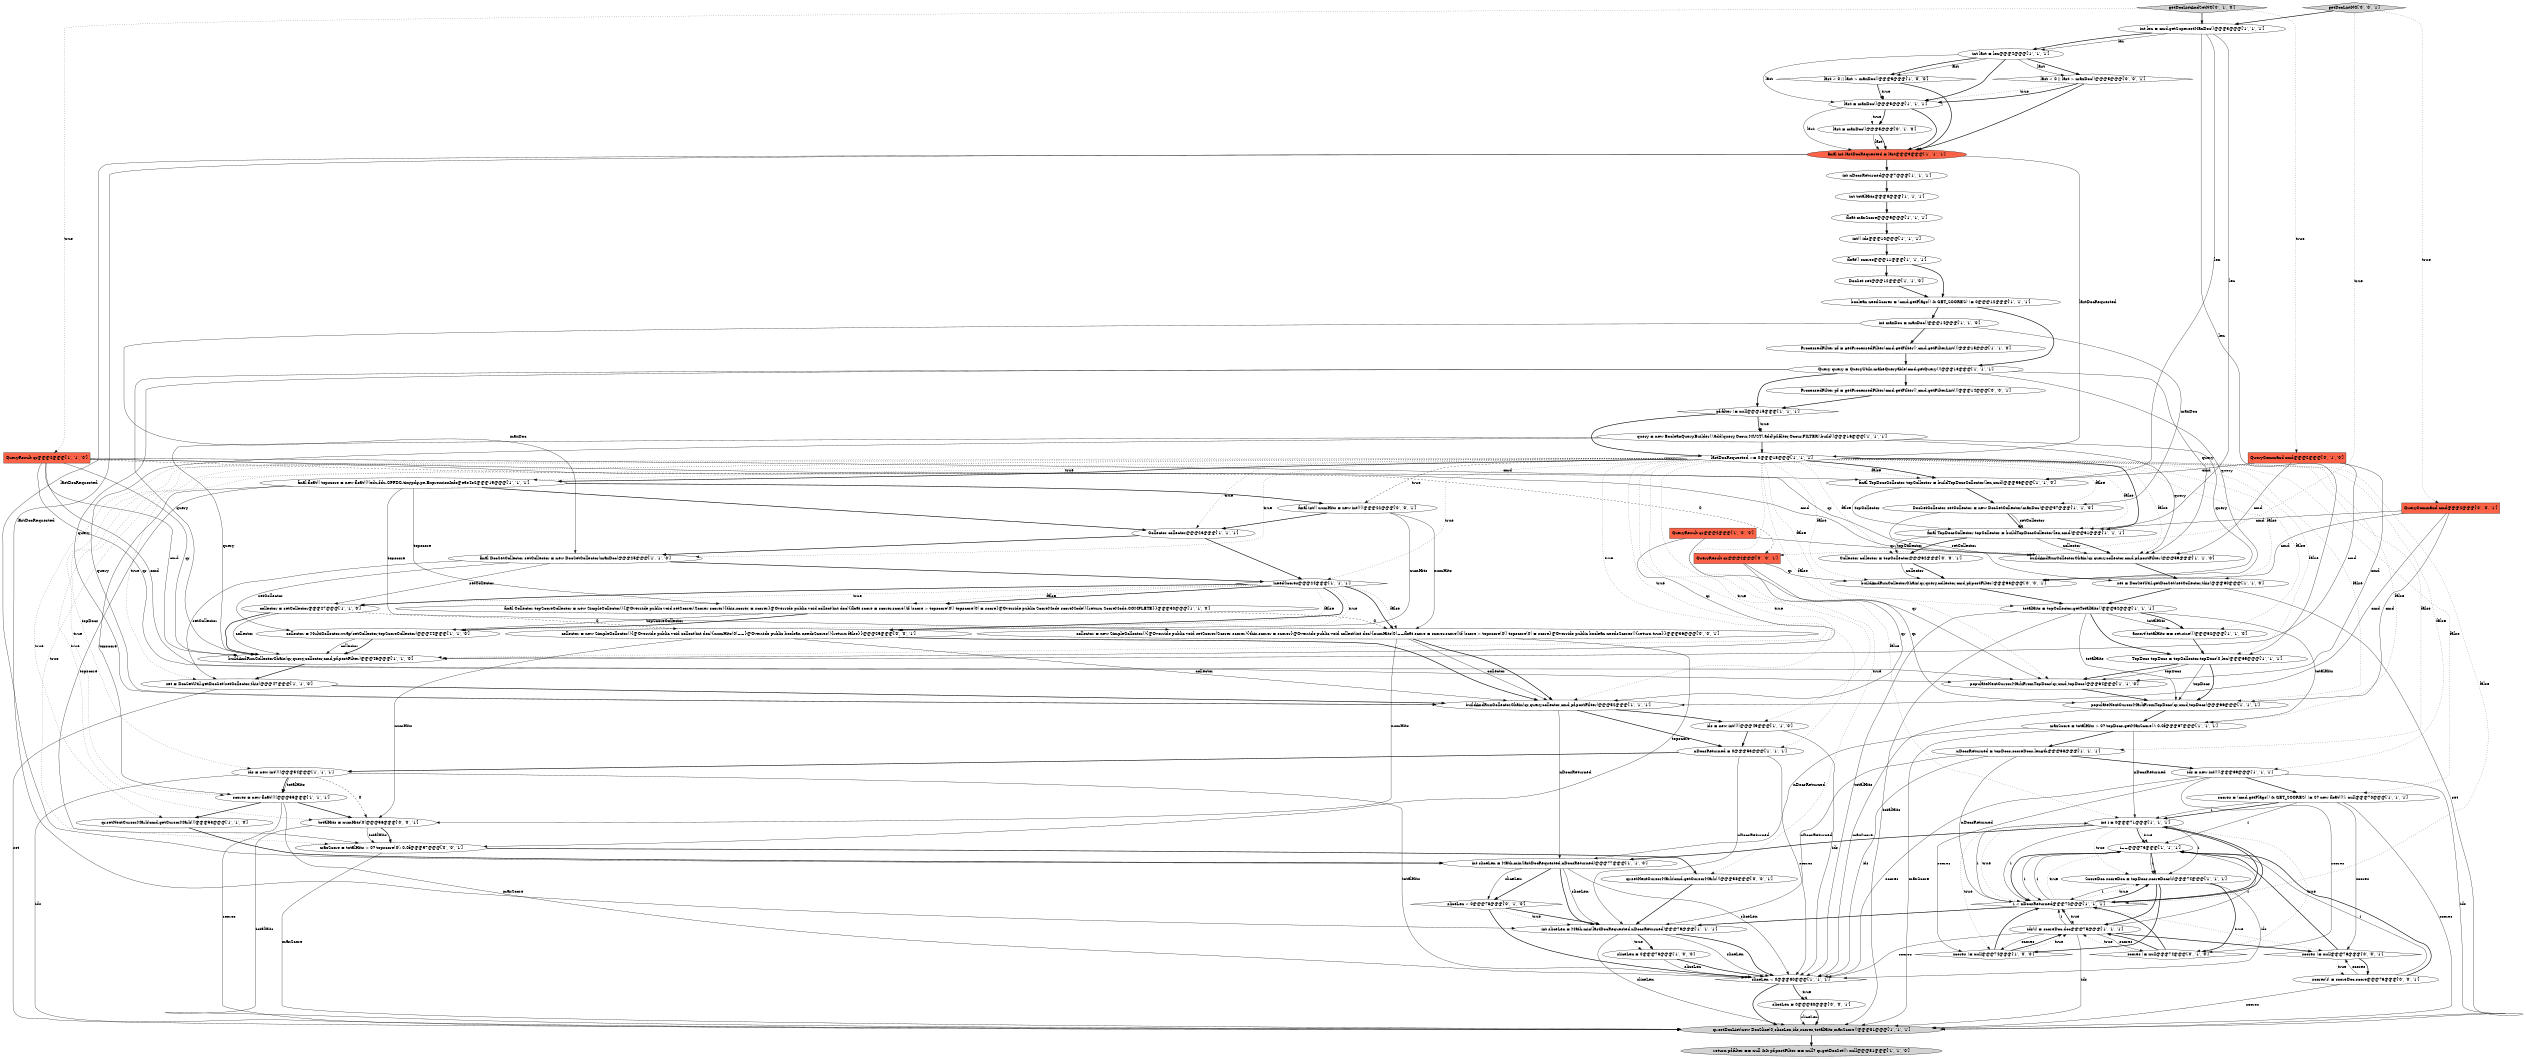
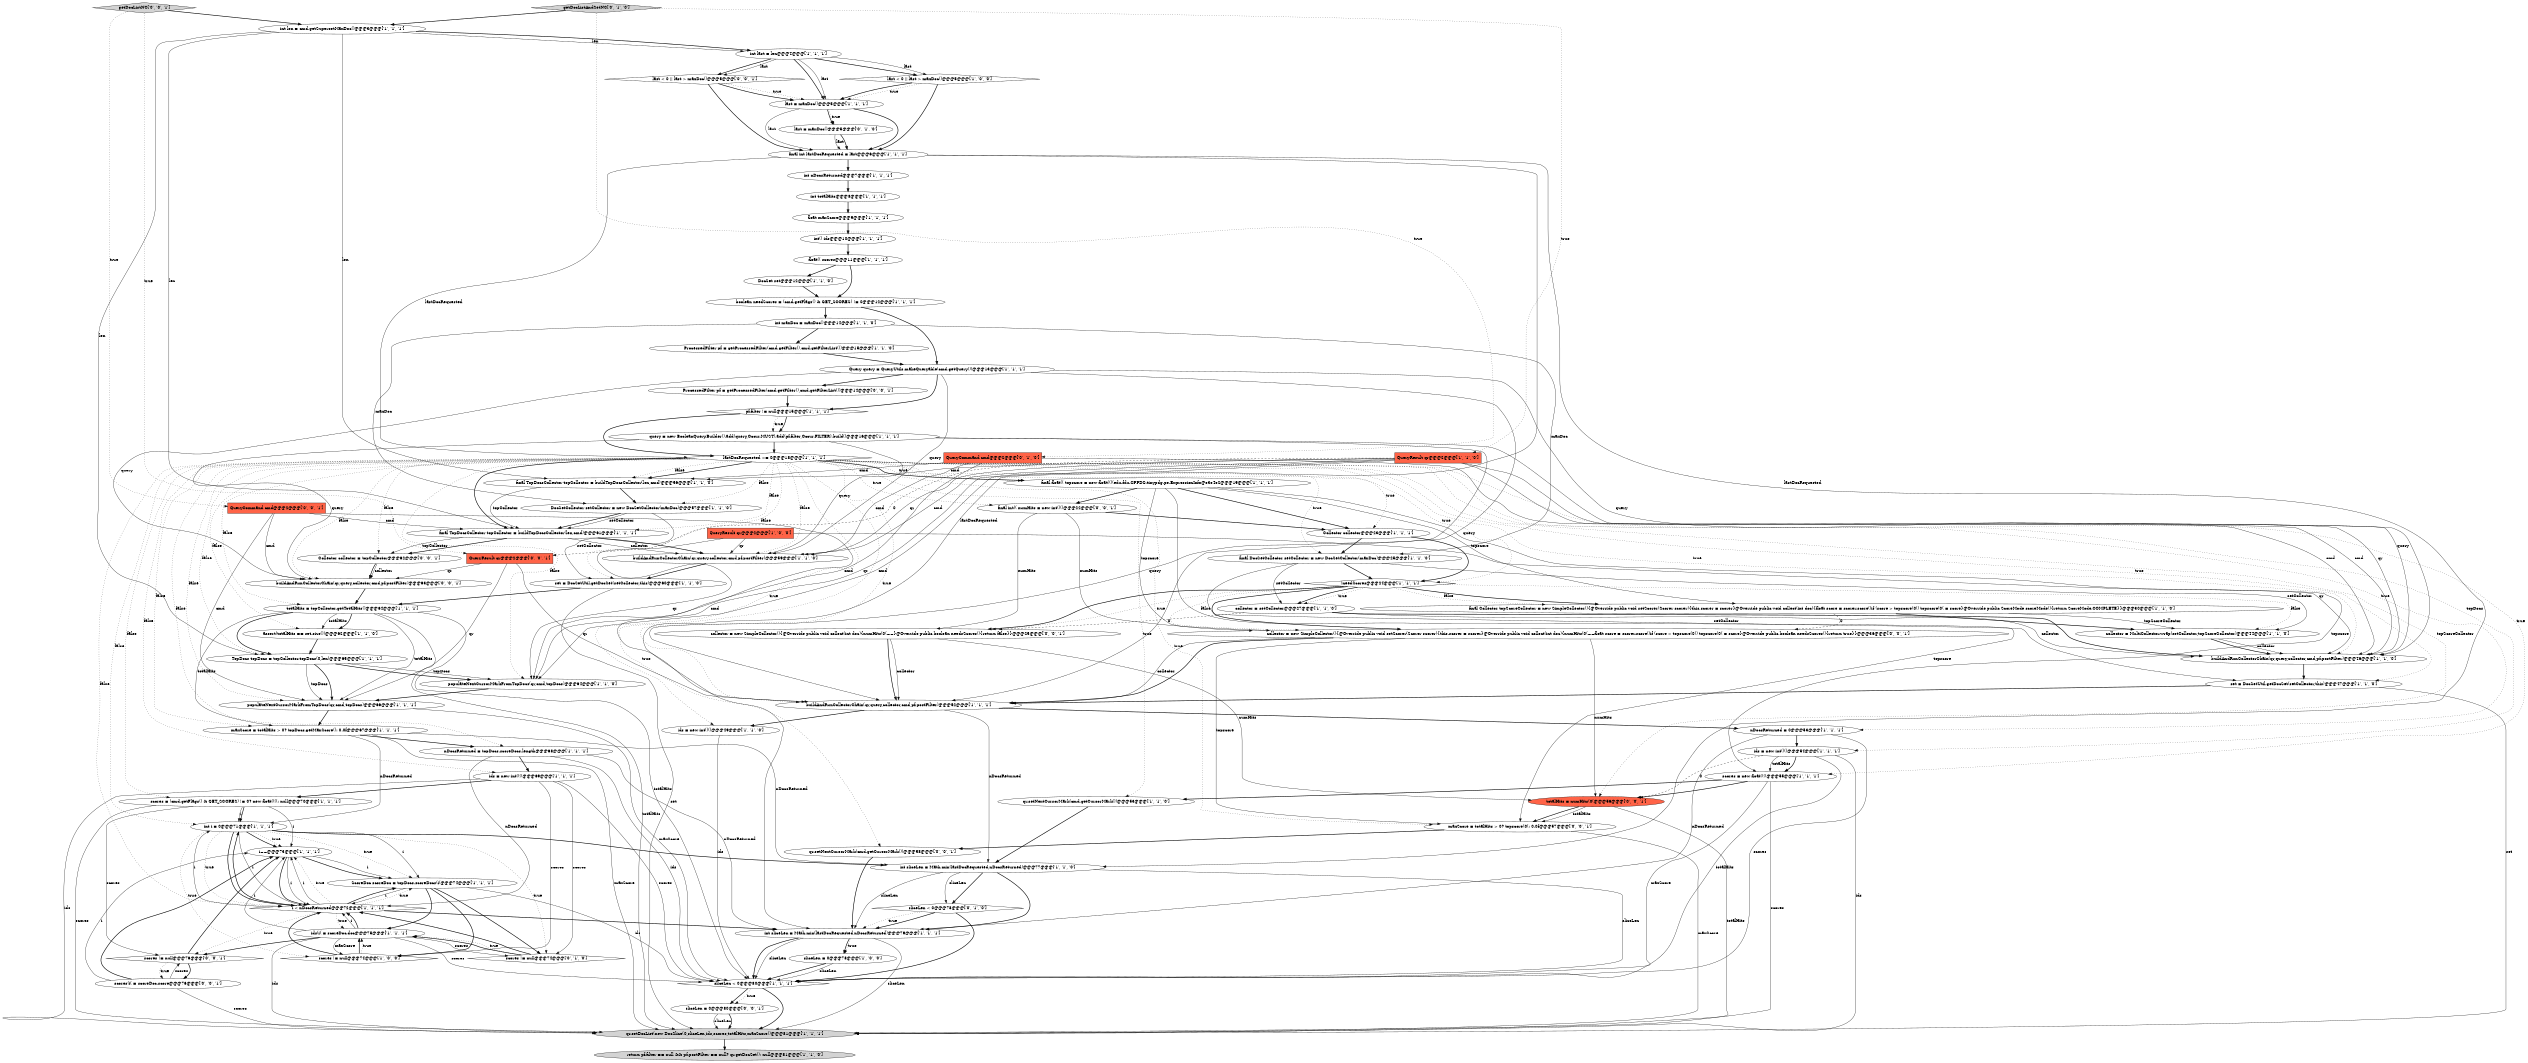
(1887, 155) -> (848, 155)
(1490, 464) -> (900, 495)
(75, 646) -> (2455, 634)
(1745, 737) -> none
(368, 823) -> (1596, 802)
(2028, 942) -> (345, 946)
